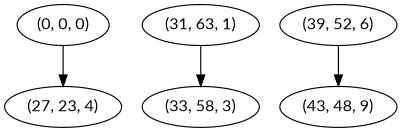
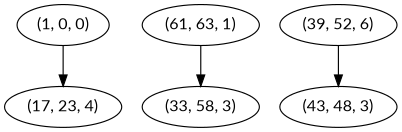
(63, 25) -> (63, 25)
(201, 25) -> (201, 25)
(63, 107) -> (63, 107)
(338, 107) -> (338, 107)
